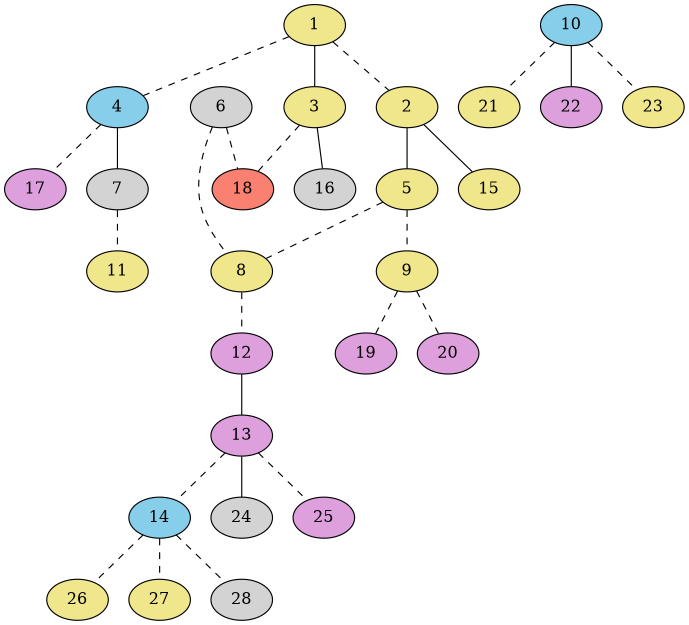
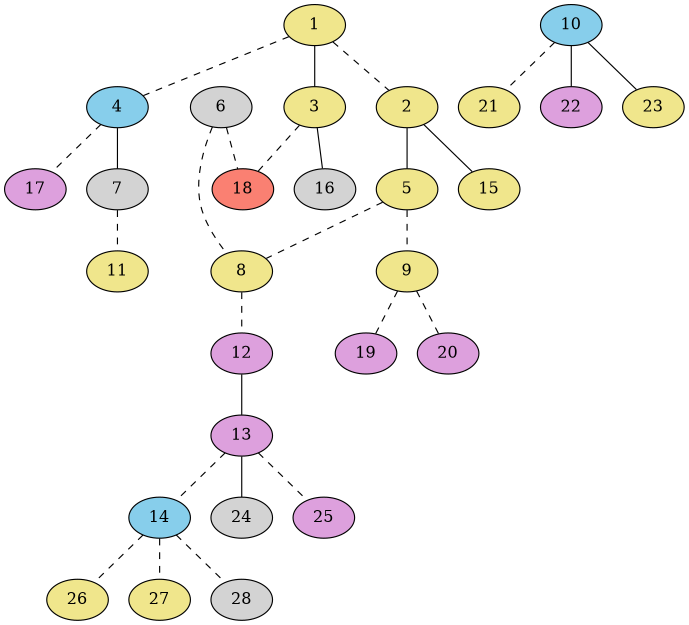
(612, 66) -> (612, 66)
